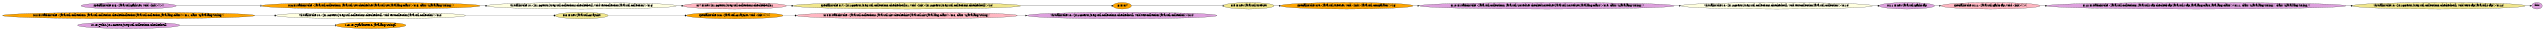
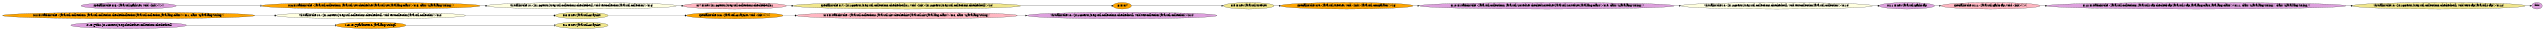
(1177, 6) -> (1176, 6)
(129, 25) -> (129, 25)
none -> (582, 25)
